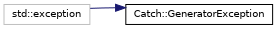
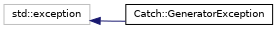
(103, 8) -> (113, 21)
